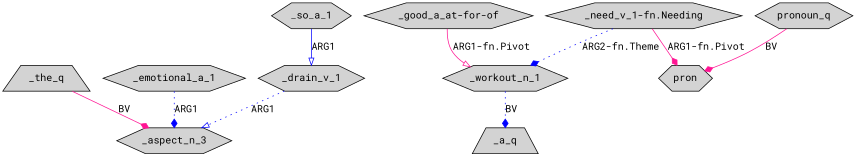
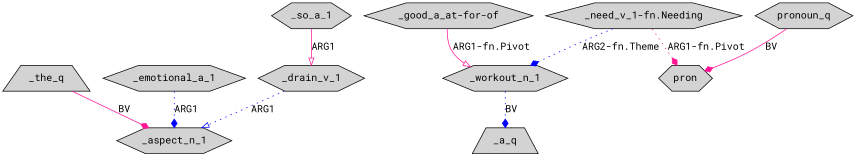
(311, 43) -> (311, 43)
(662, 43) -> (662, 43)
(174, 141) -> (174, 141)
